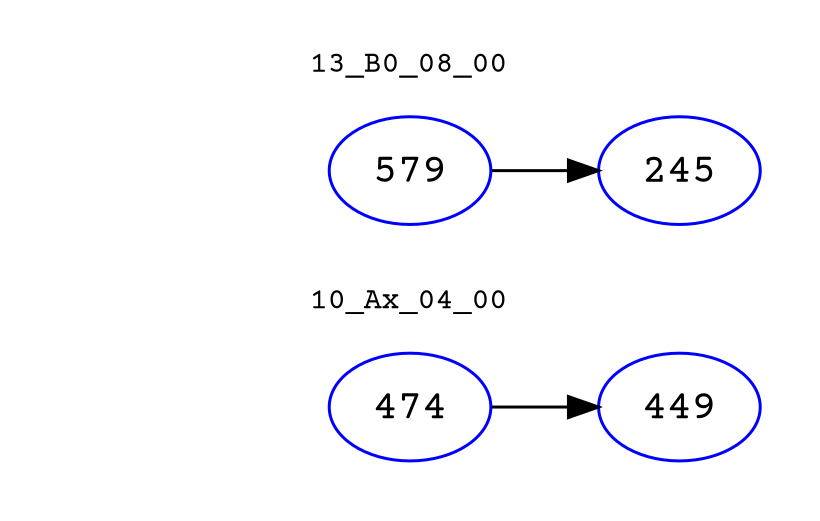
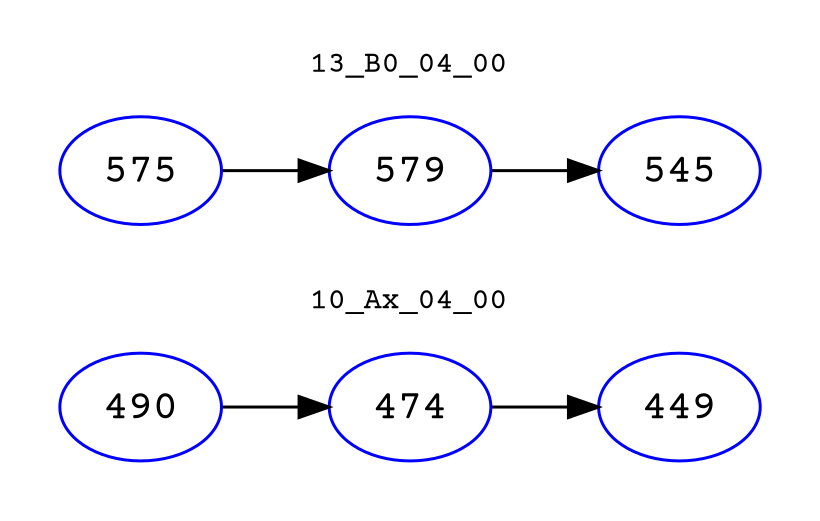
(410, 64) -> (410, 64)
none -> (141, 171)
(679, 171) -> (679, 171)
none -> (141, 407)
